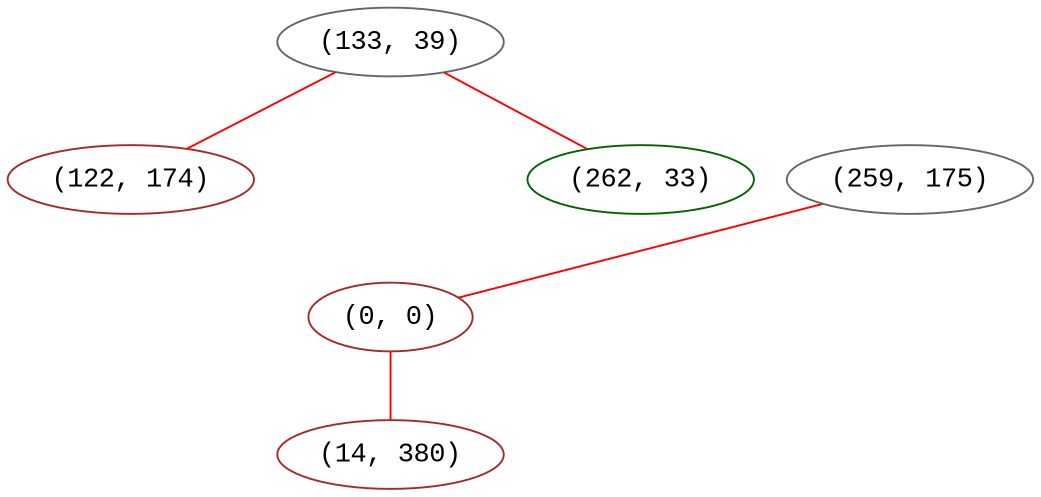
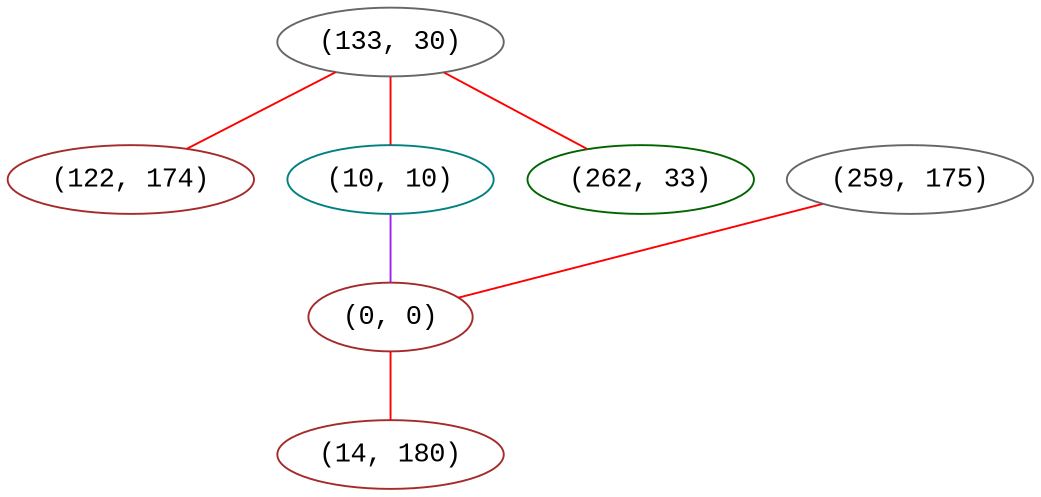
(391, 42) -> (391, 42)
none -> (391, 180)
(391, 455) -> (391, 455)
